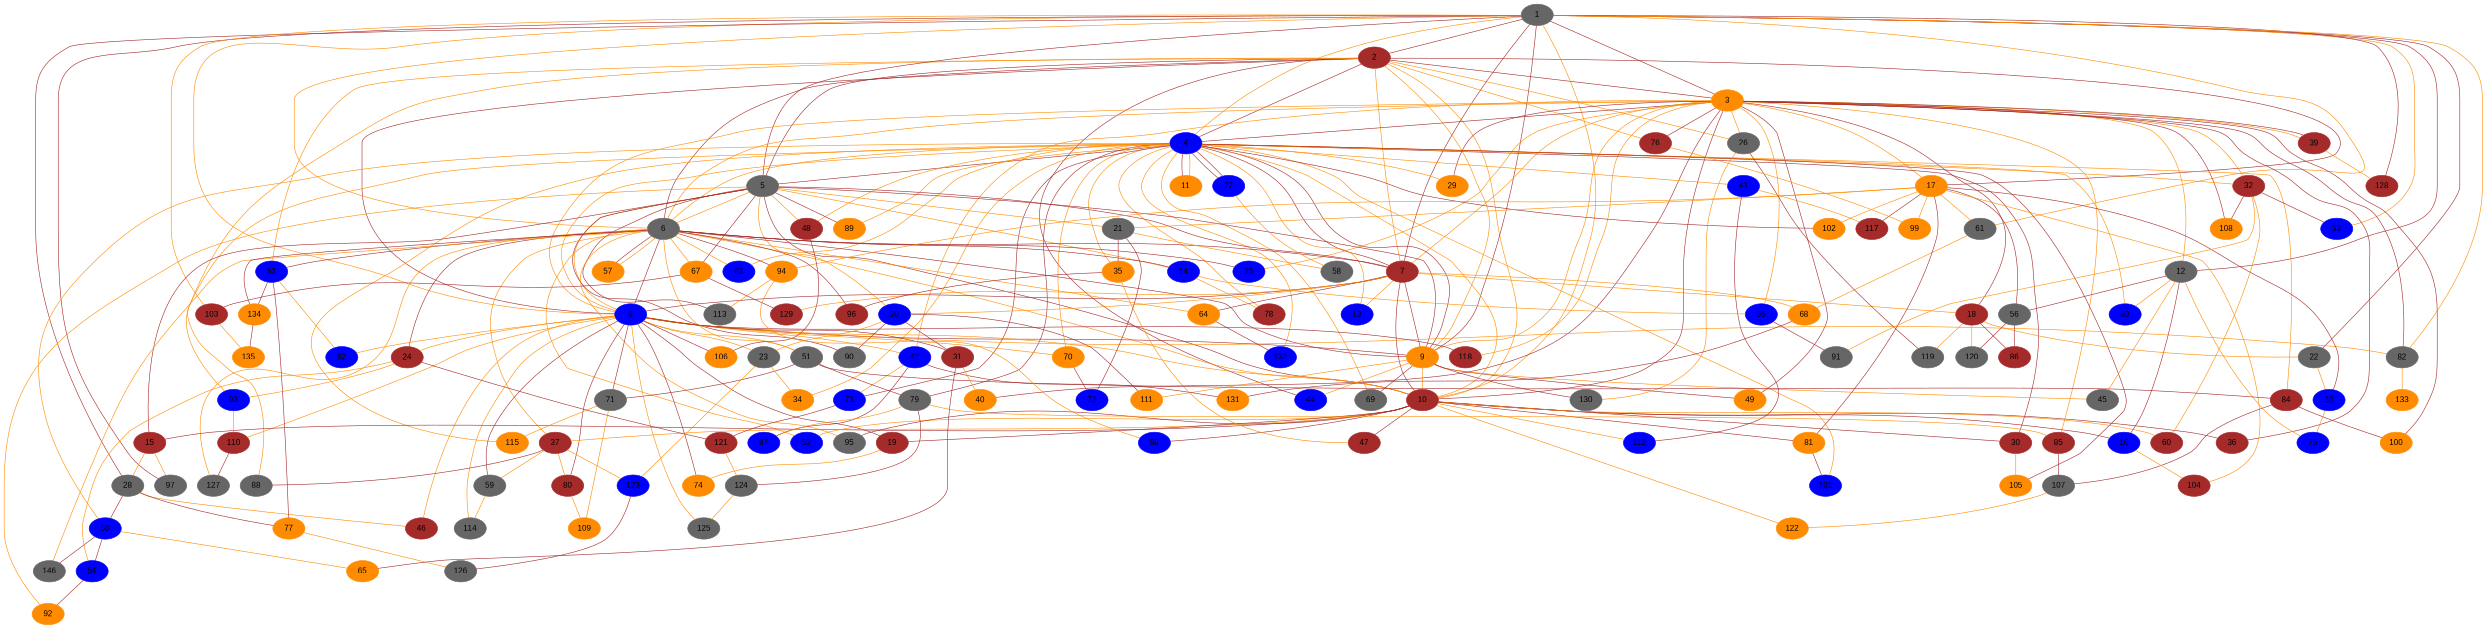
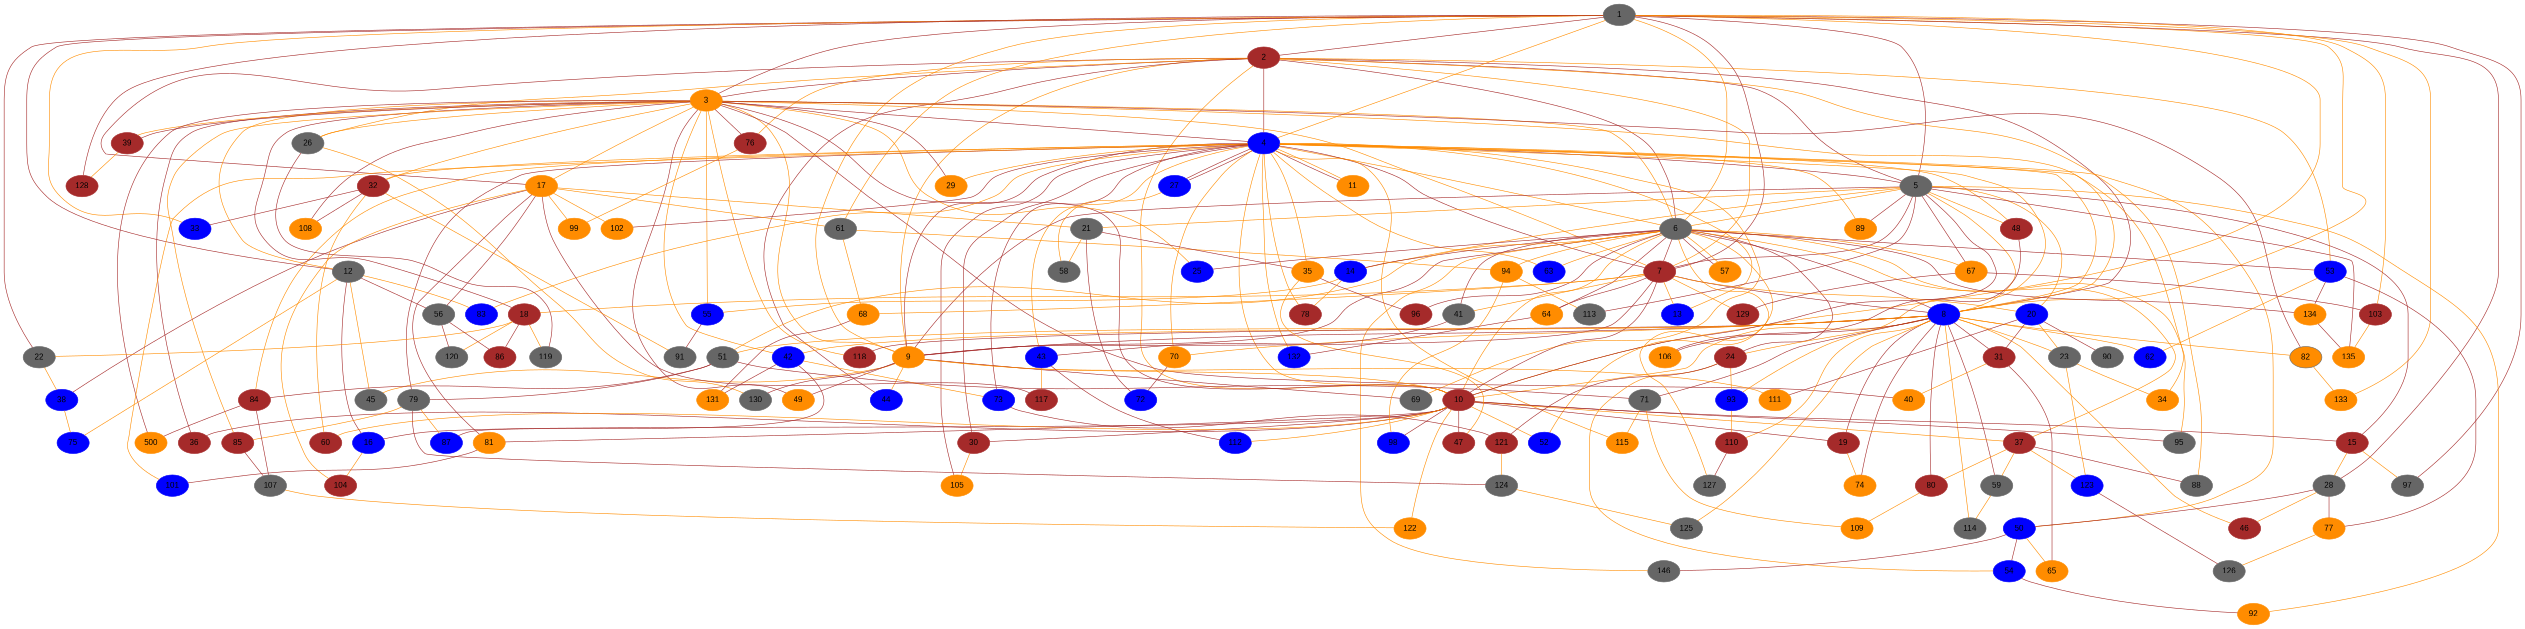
(2444, 46) -> (2356, 45)
(1511, 190) -> (1084, 34)
(1382, 202) -> (1158, 247)
(724, 248) -> (1585, 245)
(946, 273) -> (1624, 273)
(670, 312) -> (2185, 229)
none -> (1459, 314)
(2402, 357) -> (2306, 357)
(2396, 443) -> (151, 443)
